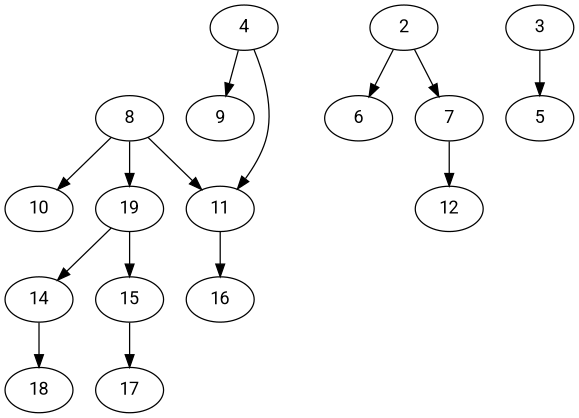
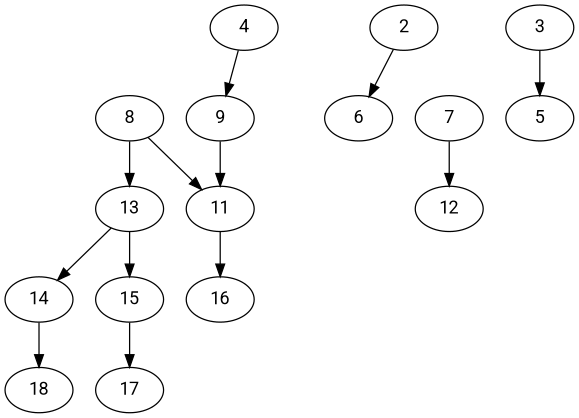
(424, 67) -> none
(269, 116) -> (220, 157)
(39, 209) -> none
(130, 209) -> (130, 209)
